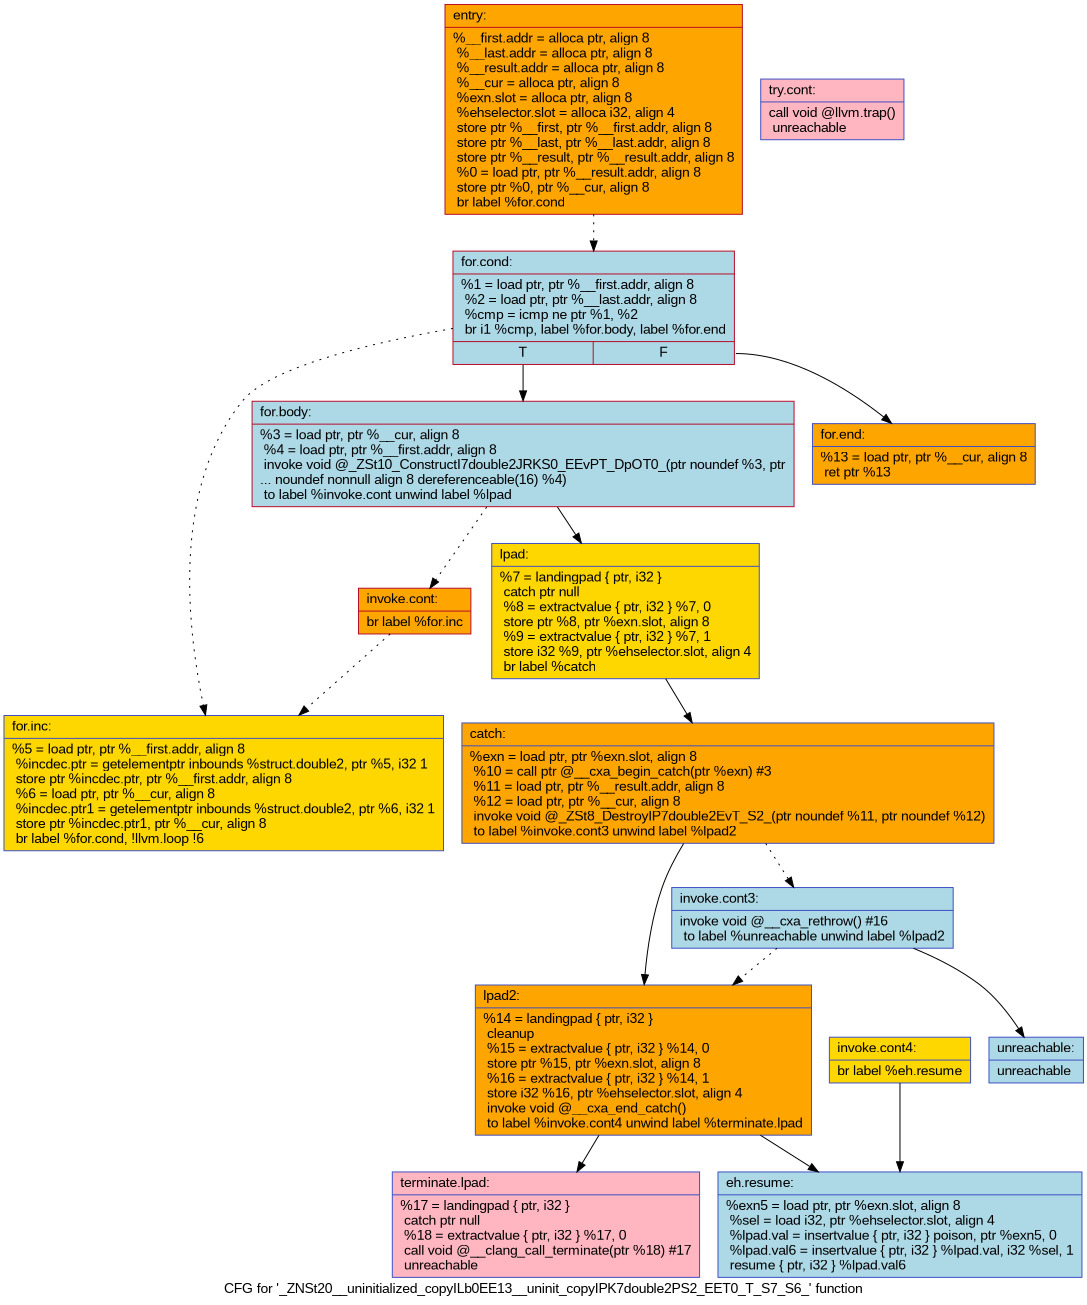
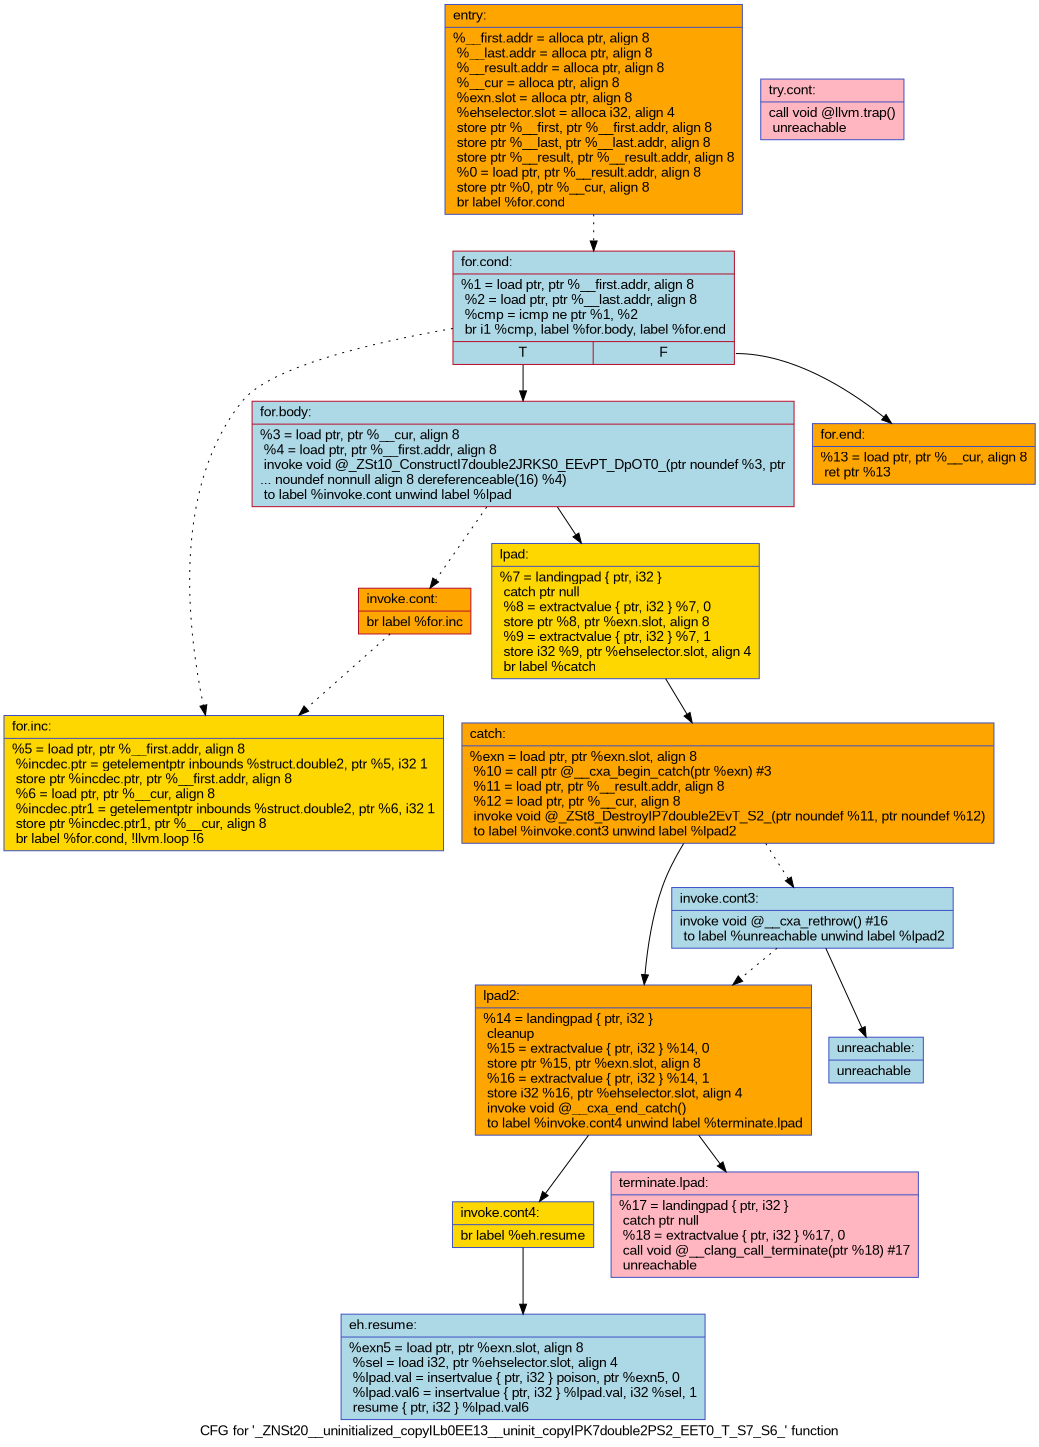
(594, 109) -> (594, 109)
(785, 1151) -> (567, 1164)
